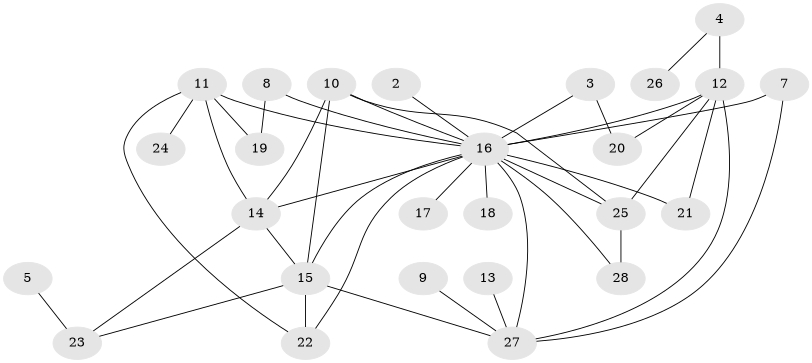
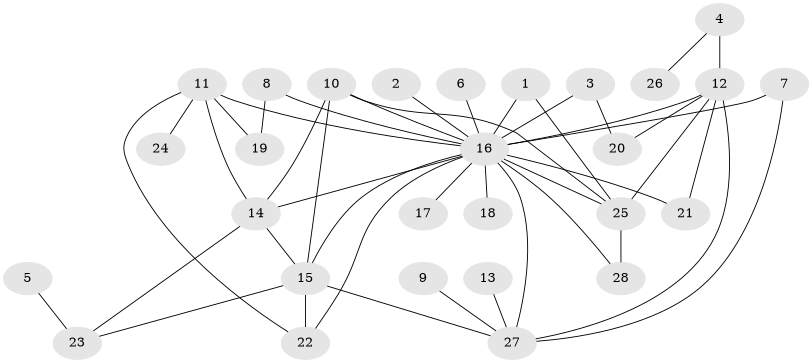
none -> (461, 84)
none -> (526, 84)
